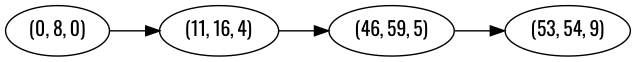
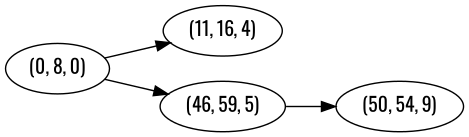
(296, 31) -> (129, 85)
(568, 31) -> (400, 107)
